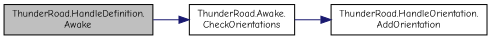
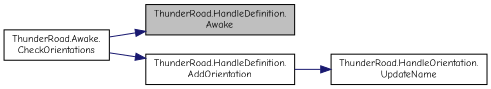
(166, 20) -> (123, 35)
(409, 20) -> (220, 69)
none -> (409, 69)
